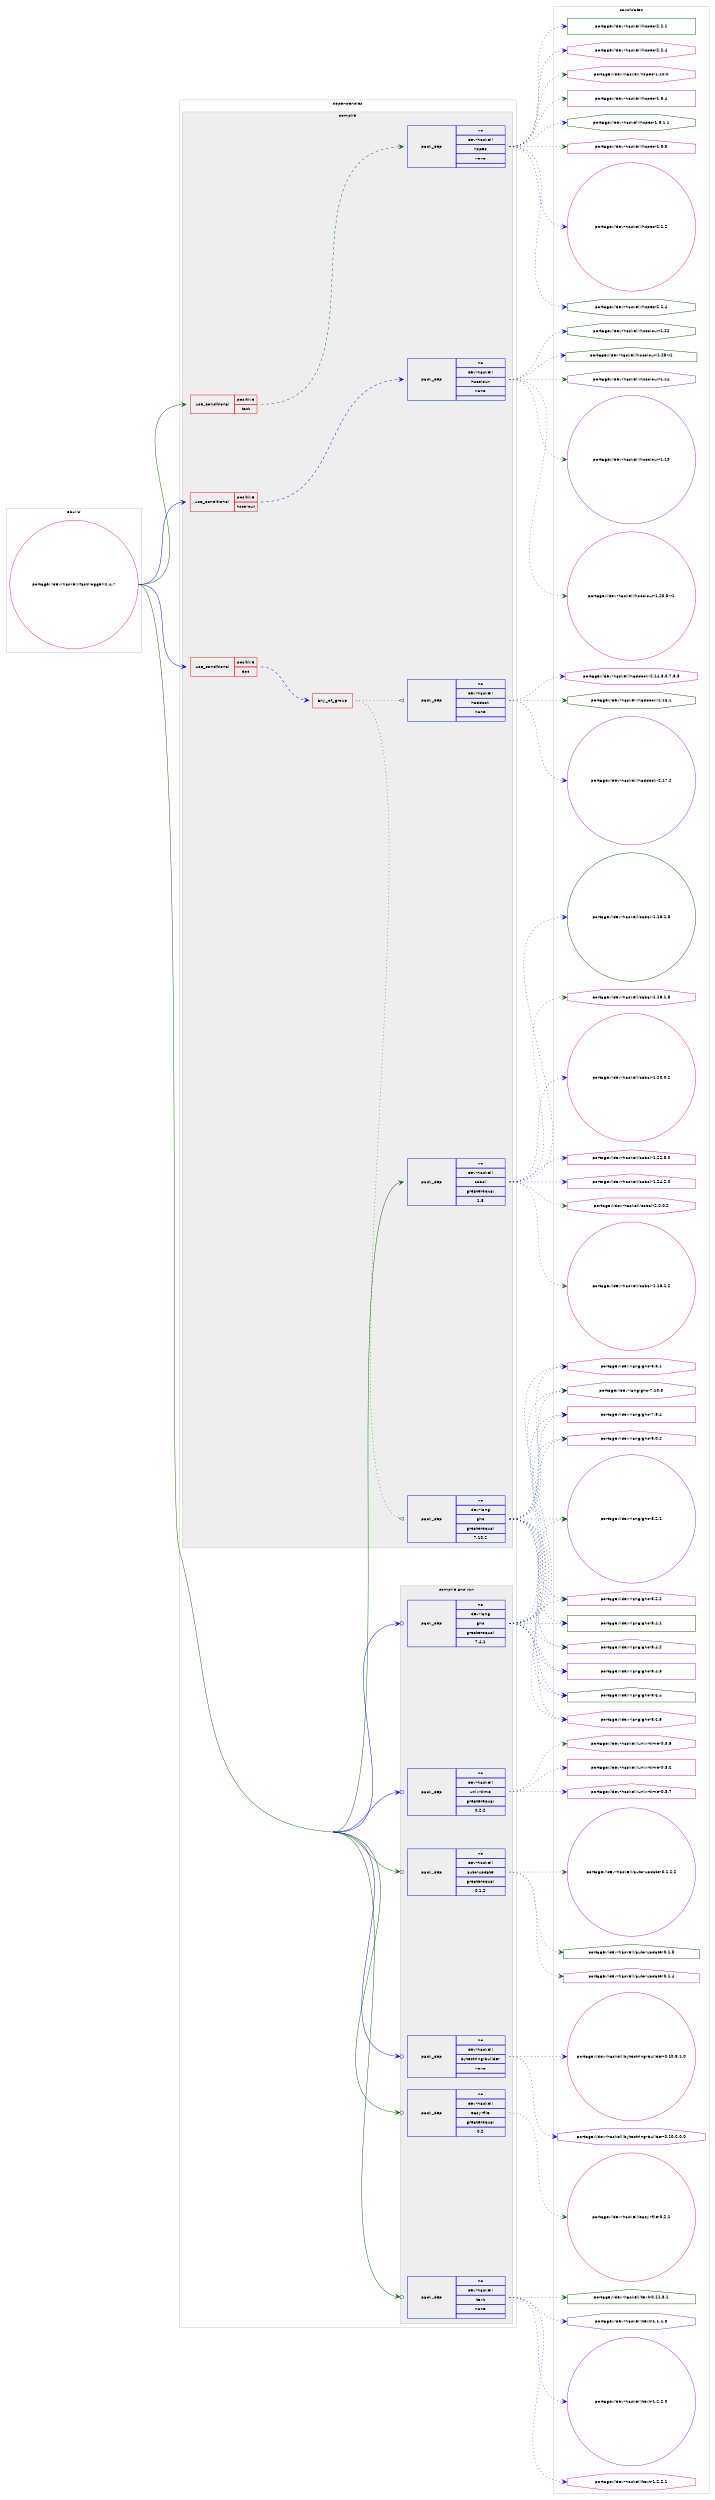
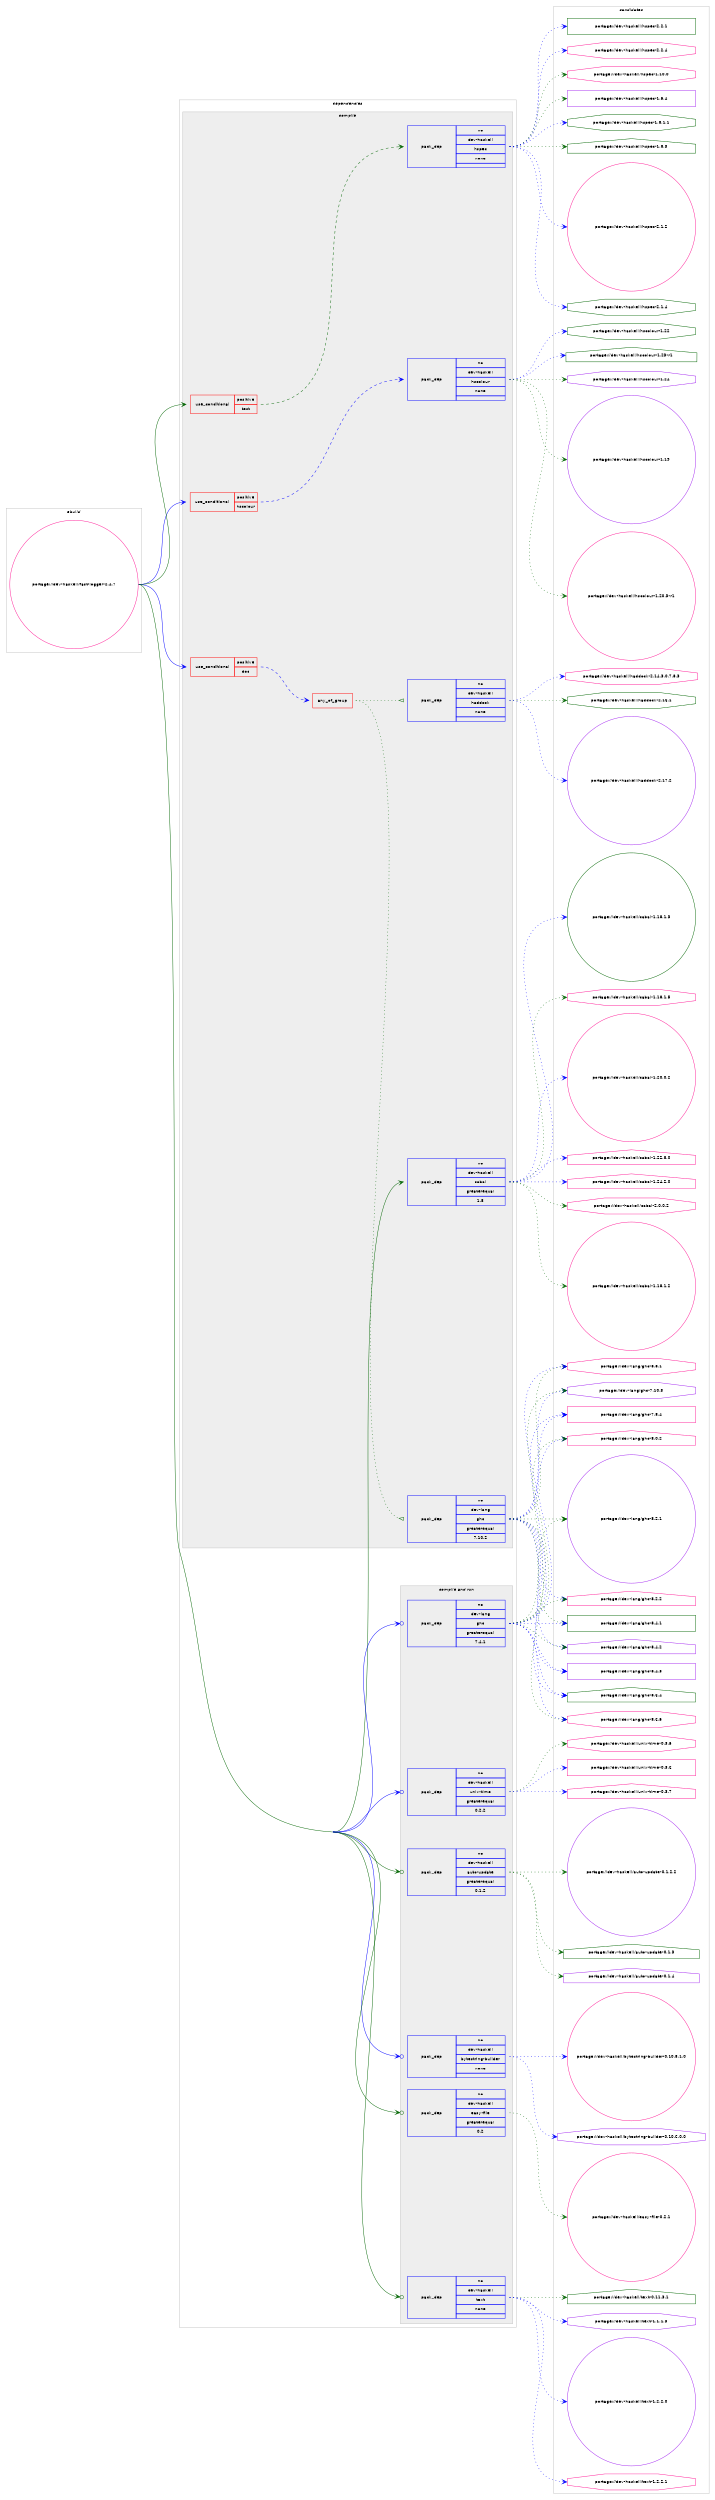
(631, 147) -> (631, 147)
